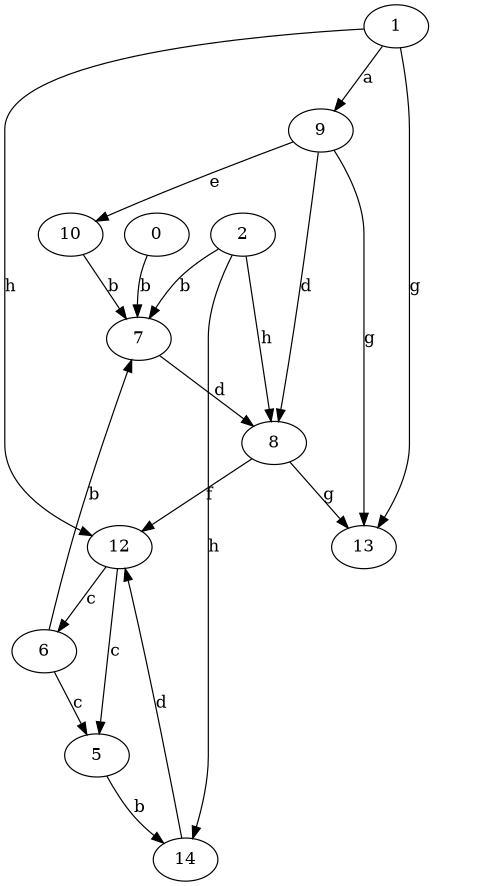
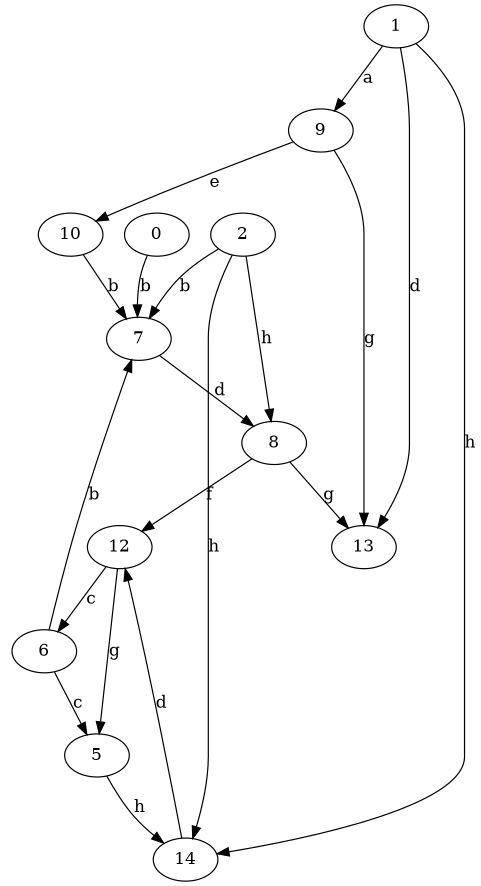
(5, 153) -> (465, 524)
(301, 281) -> none
(415, 287) -> (415, 287)
(115, 651) -> (115, 651)
(140, 808) -> (140, 808)
